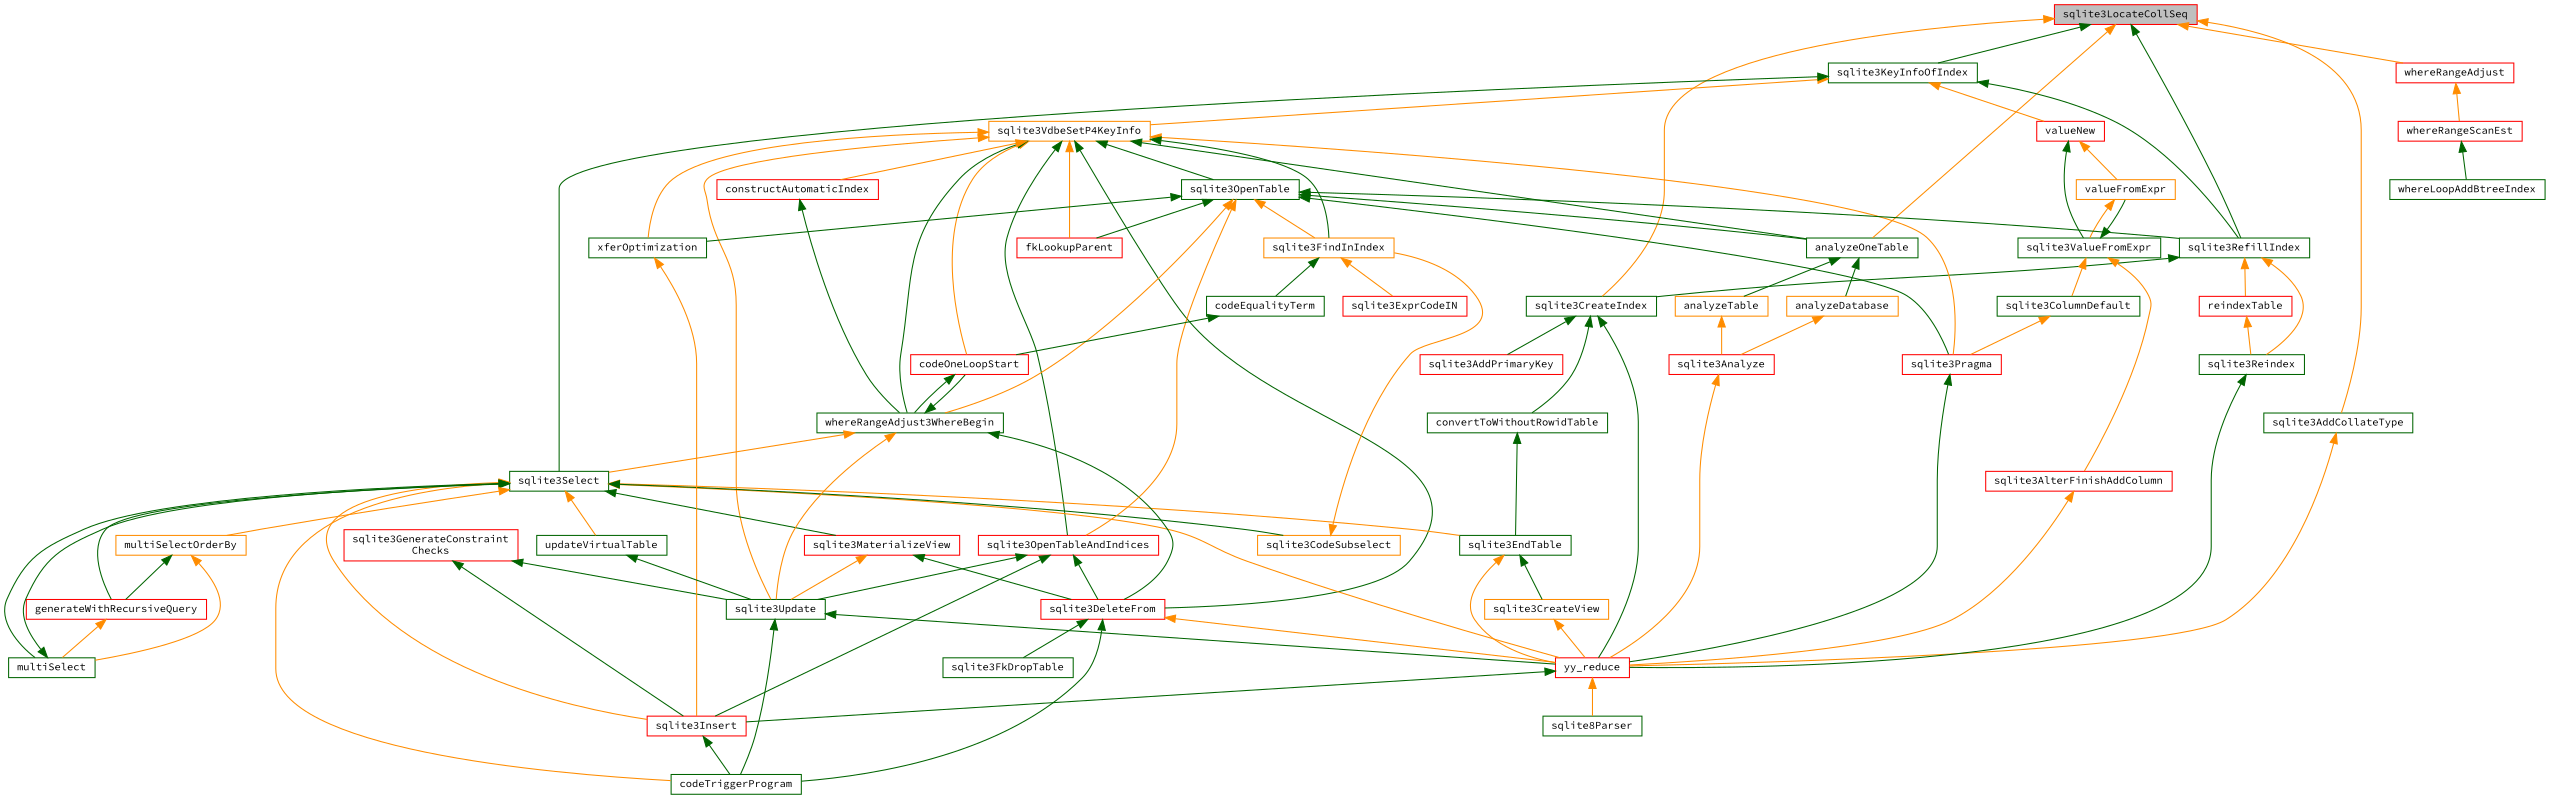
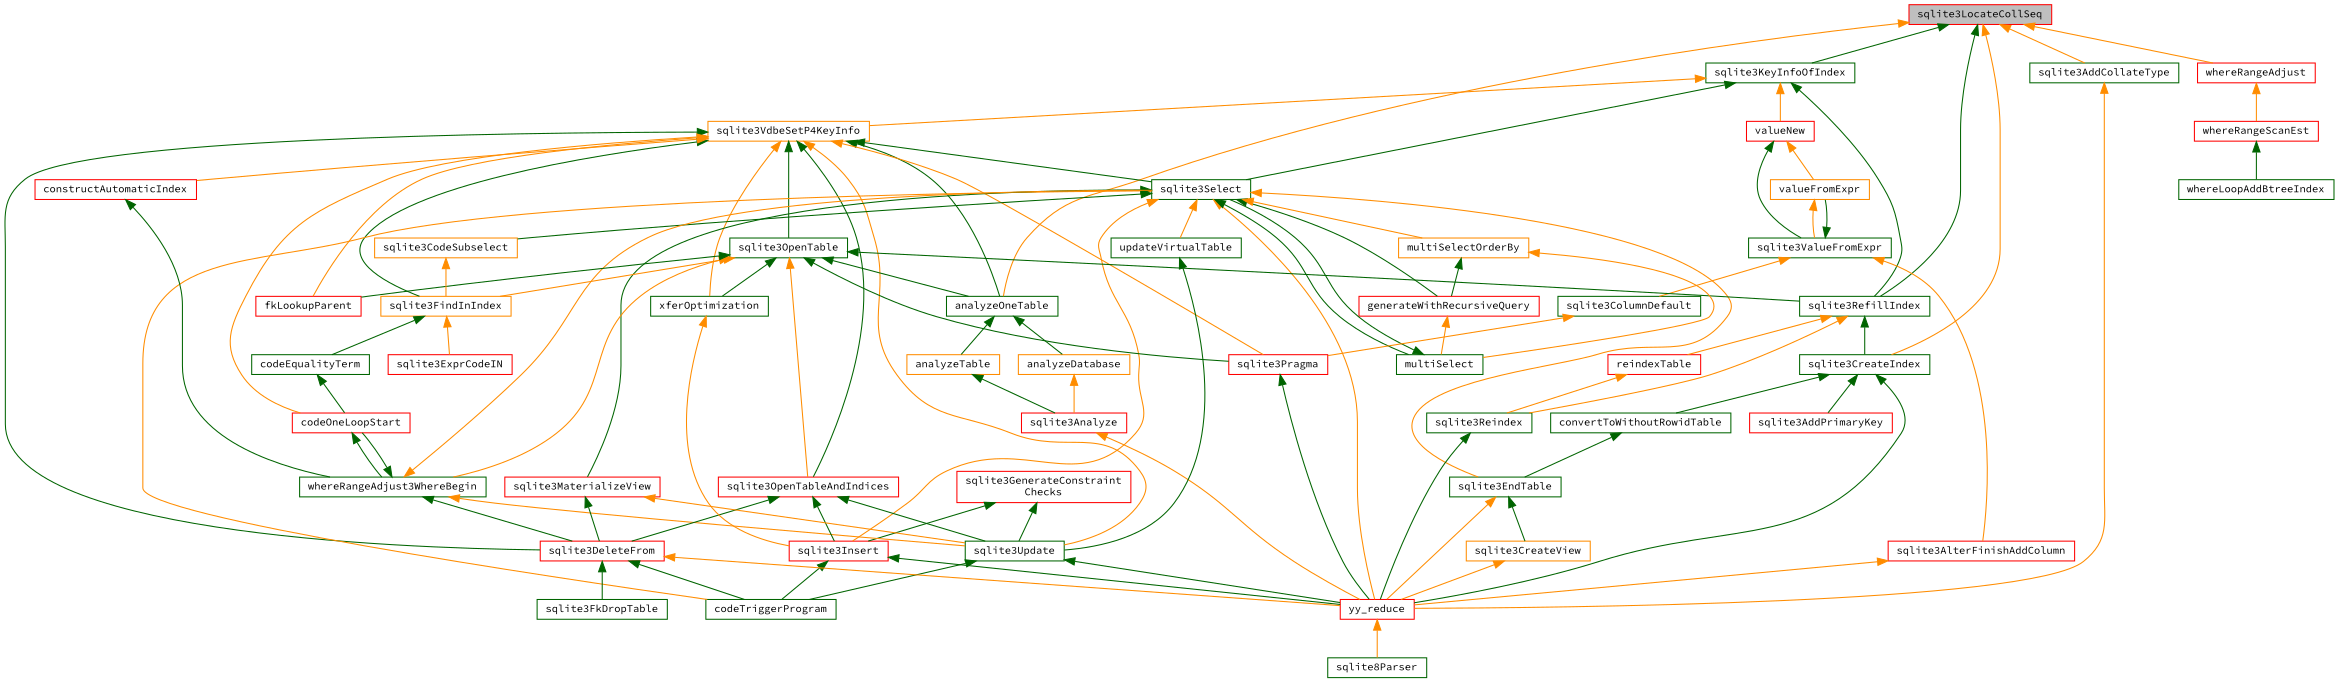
(915, 256) -> (1008, 162)
(1722, 341) -> (1019, 396)
(1146, 697) -> (1119, 581)
